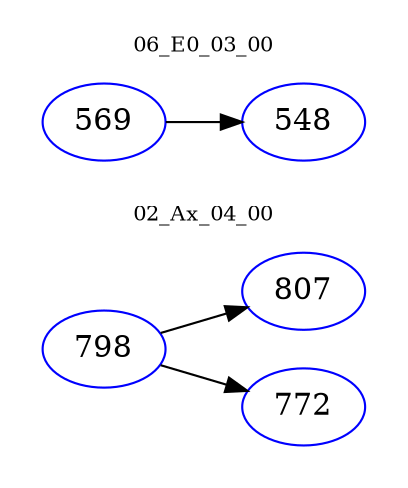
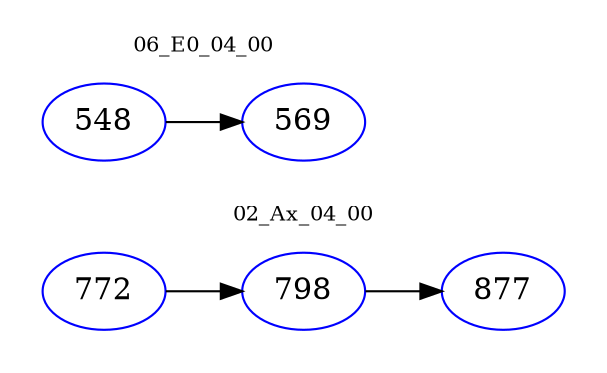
(204, 46) -> (204, 46)
(193, 122) -> (193, 122)
(304, 291) -> (503, 291)
(193, 375) -> (193, 291)
